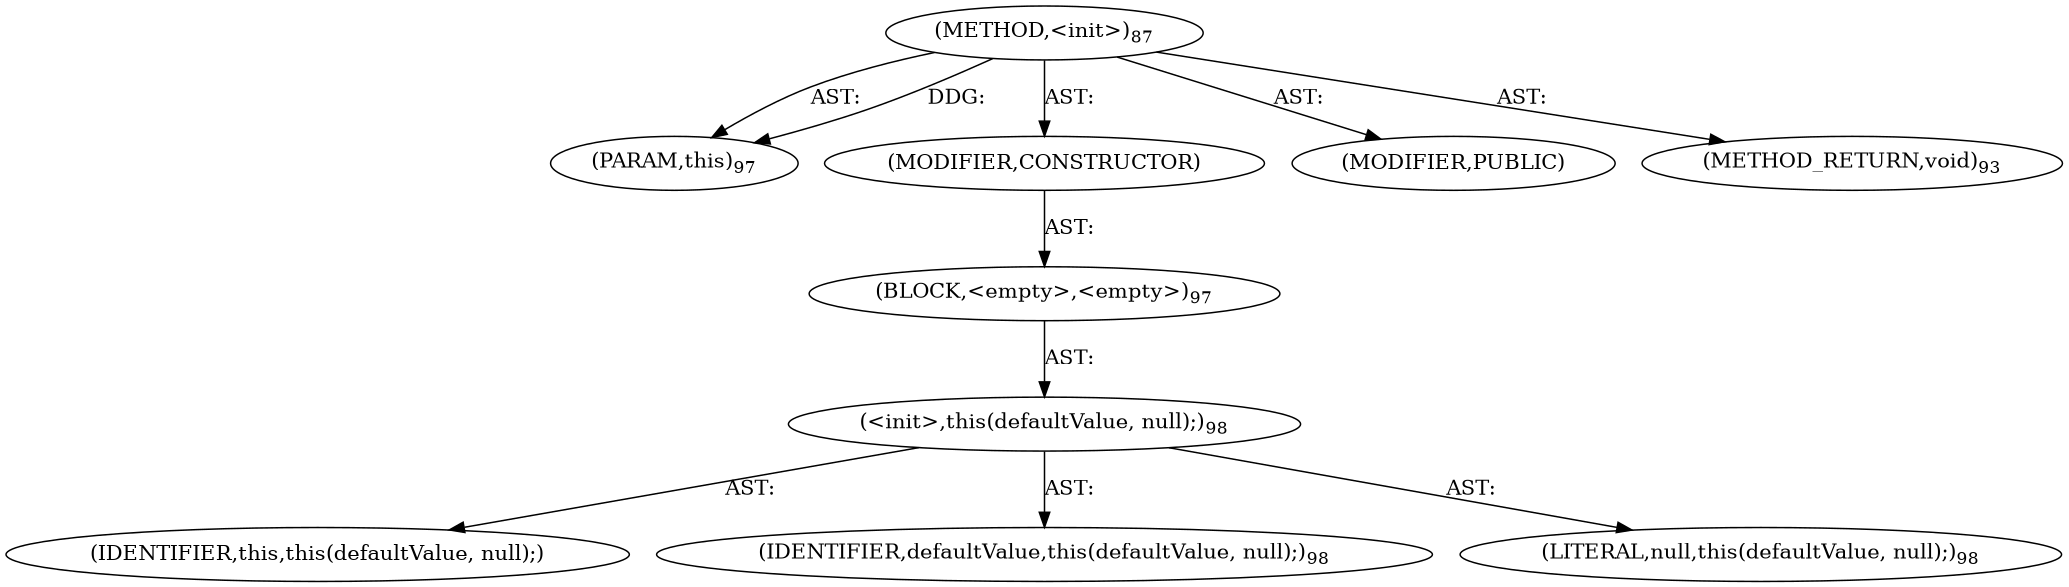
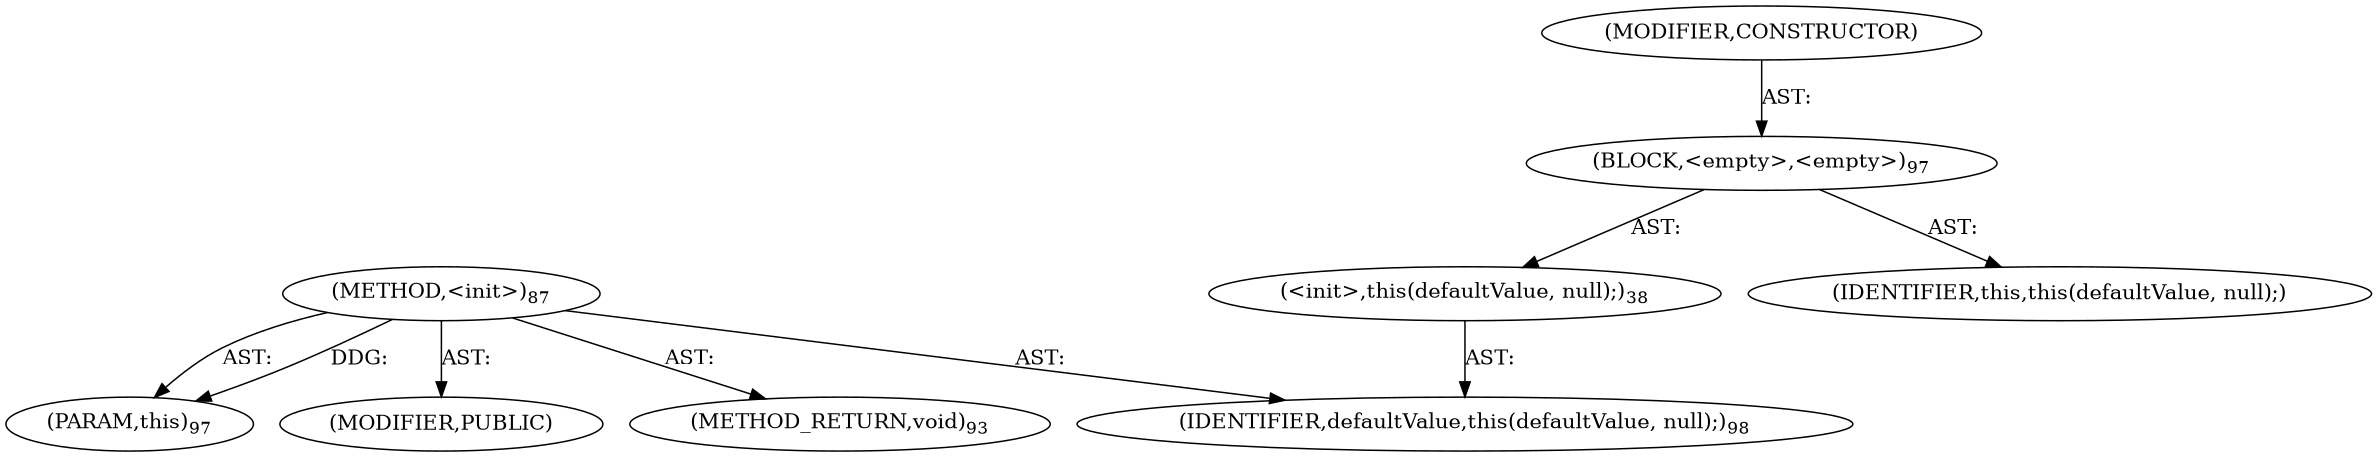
(1045, 91) -> (917, 354)
(1218, 422) -> (1638, 291)
(692, 487) -> (1904, 225)
(1761, 554) -> none
